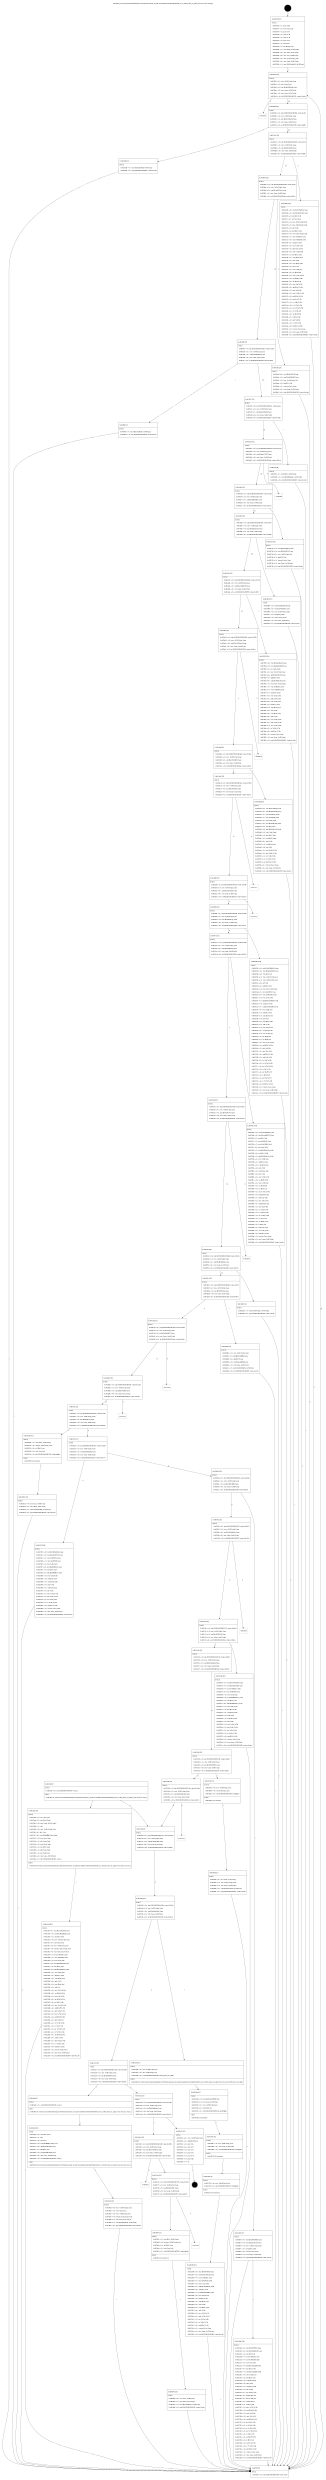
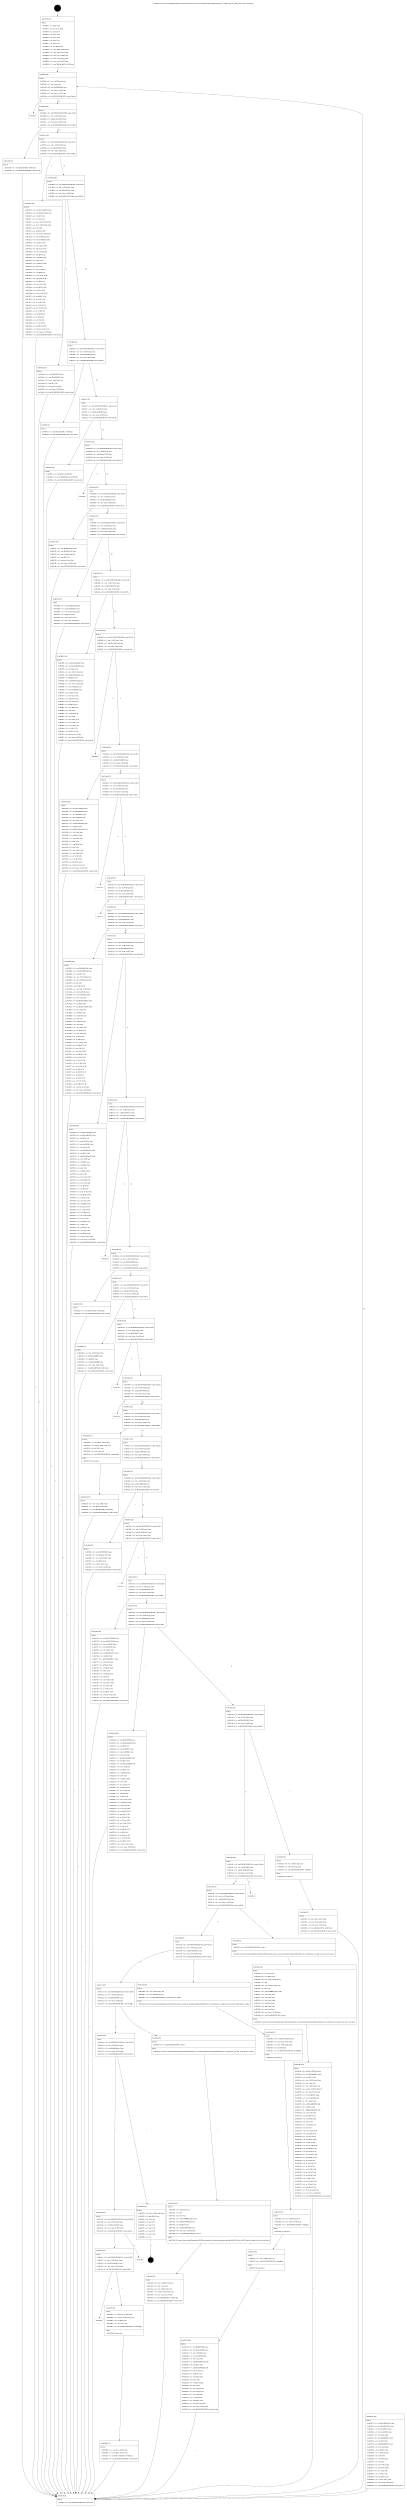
(74, 1501) -> none
(136, 1811) -> (256, 1923)
(253, 2299) -> (139, 1679)
